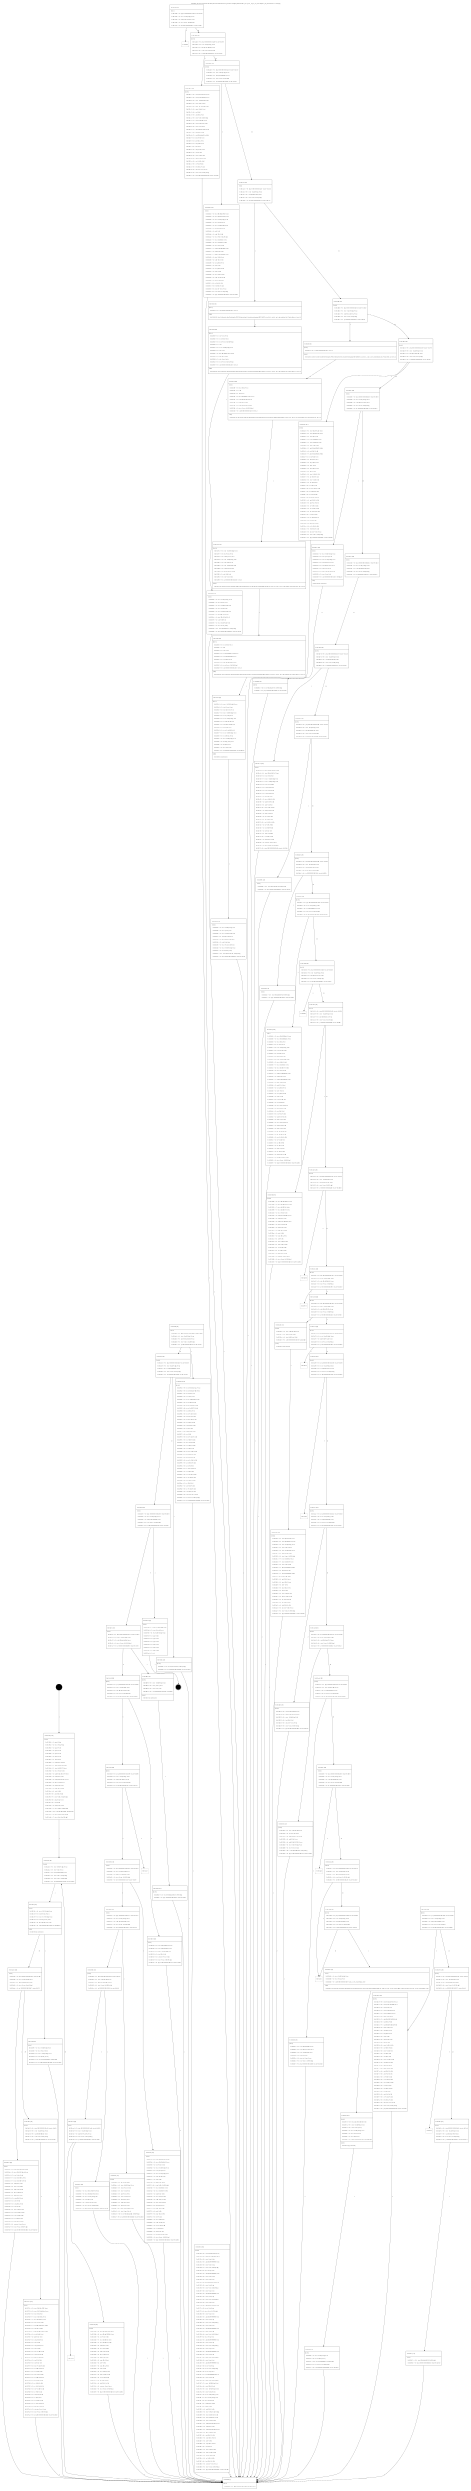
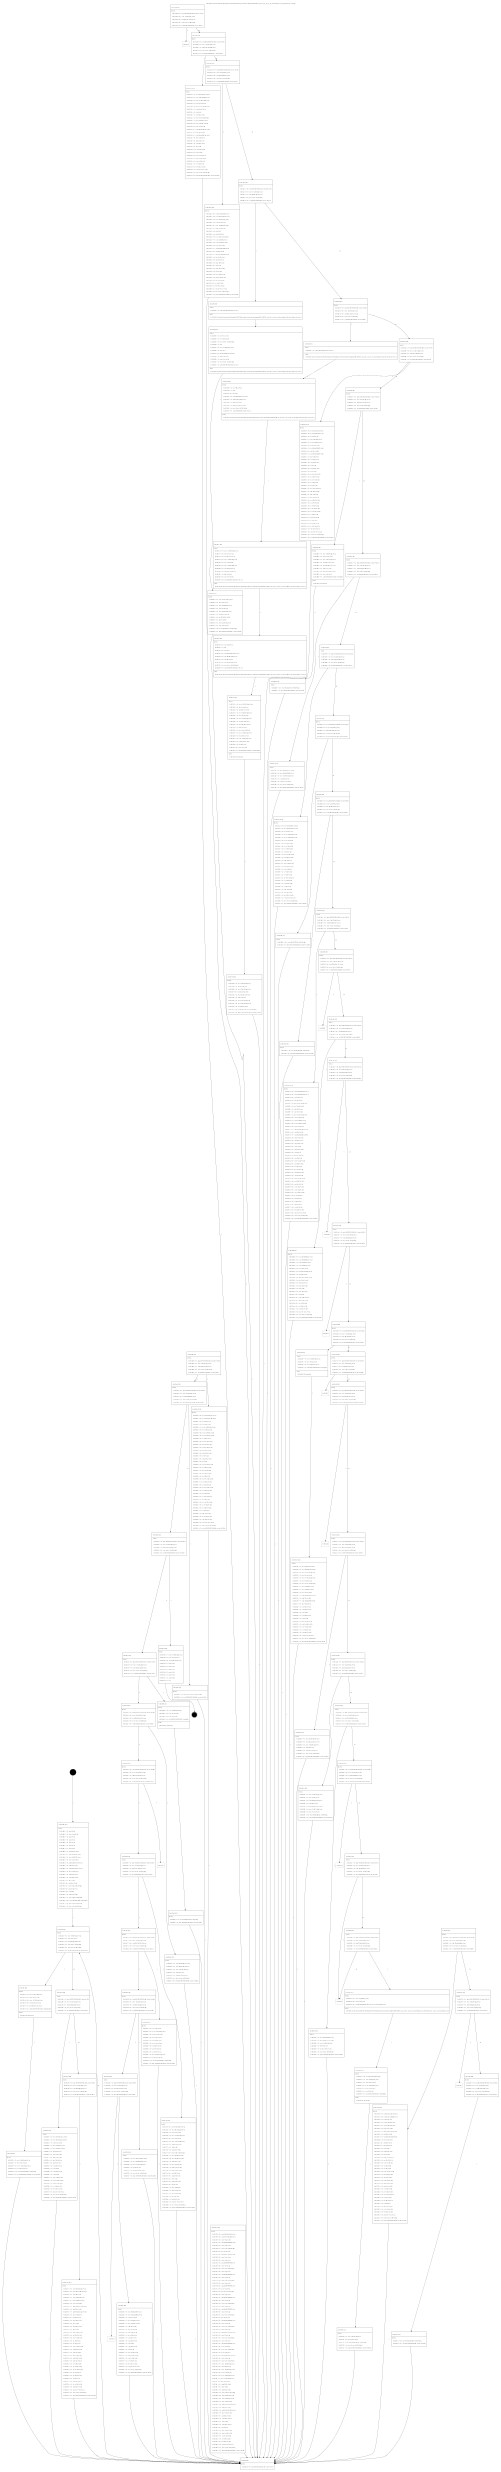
none -> (287, 776)
(34, 1951) -> (73, 1971)
